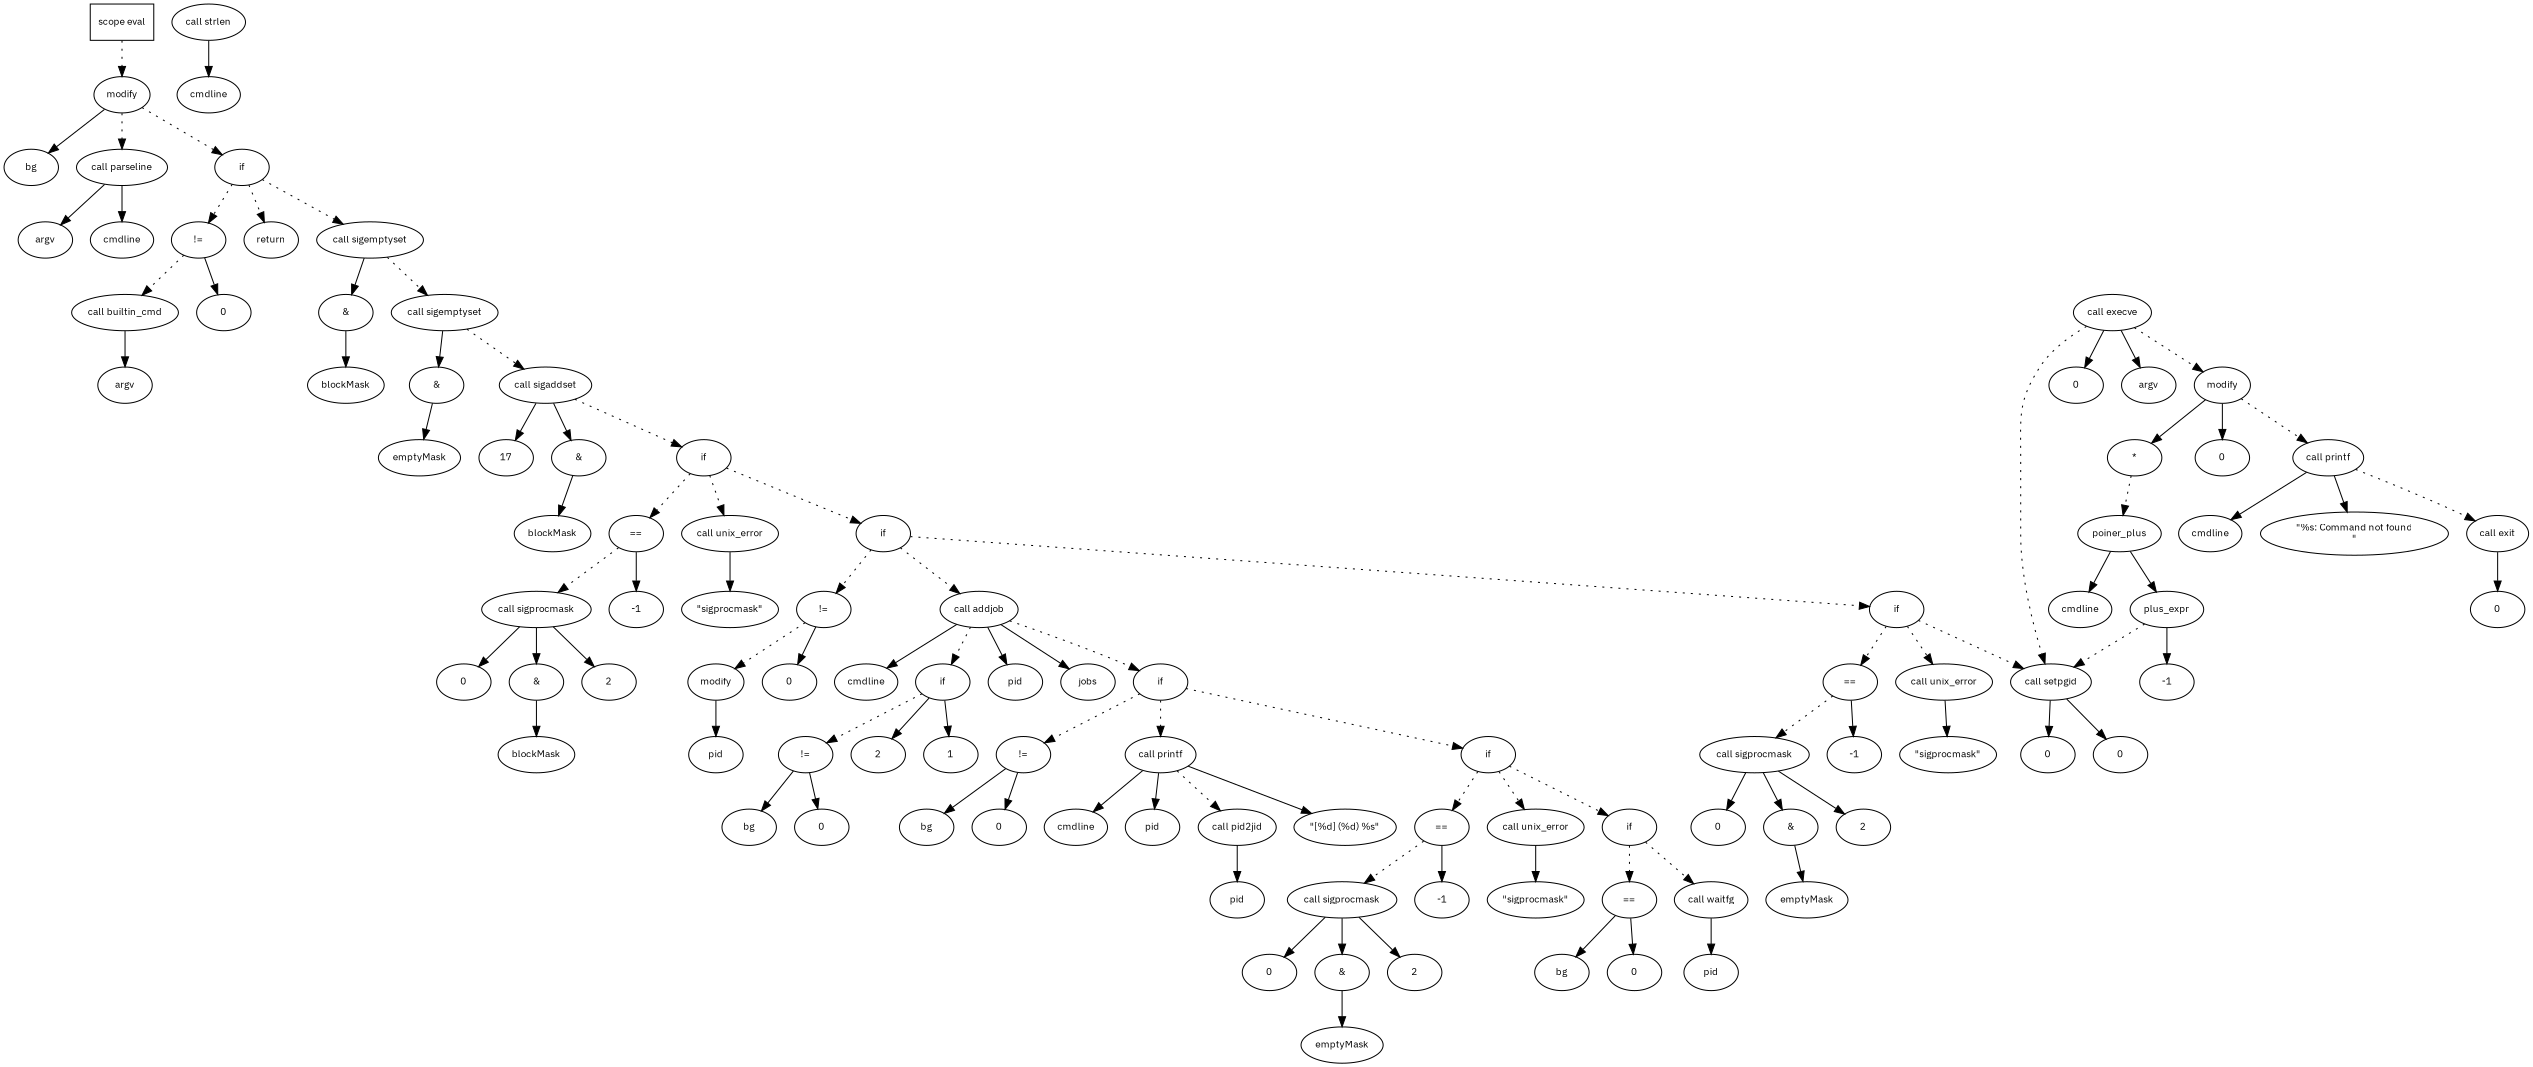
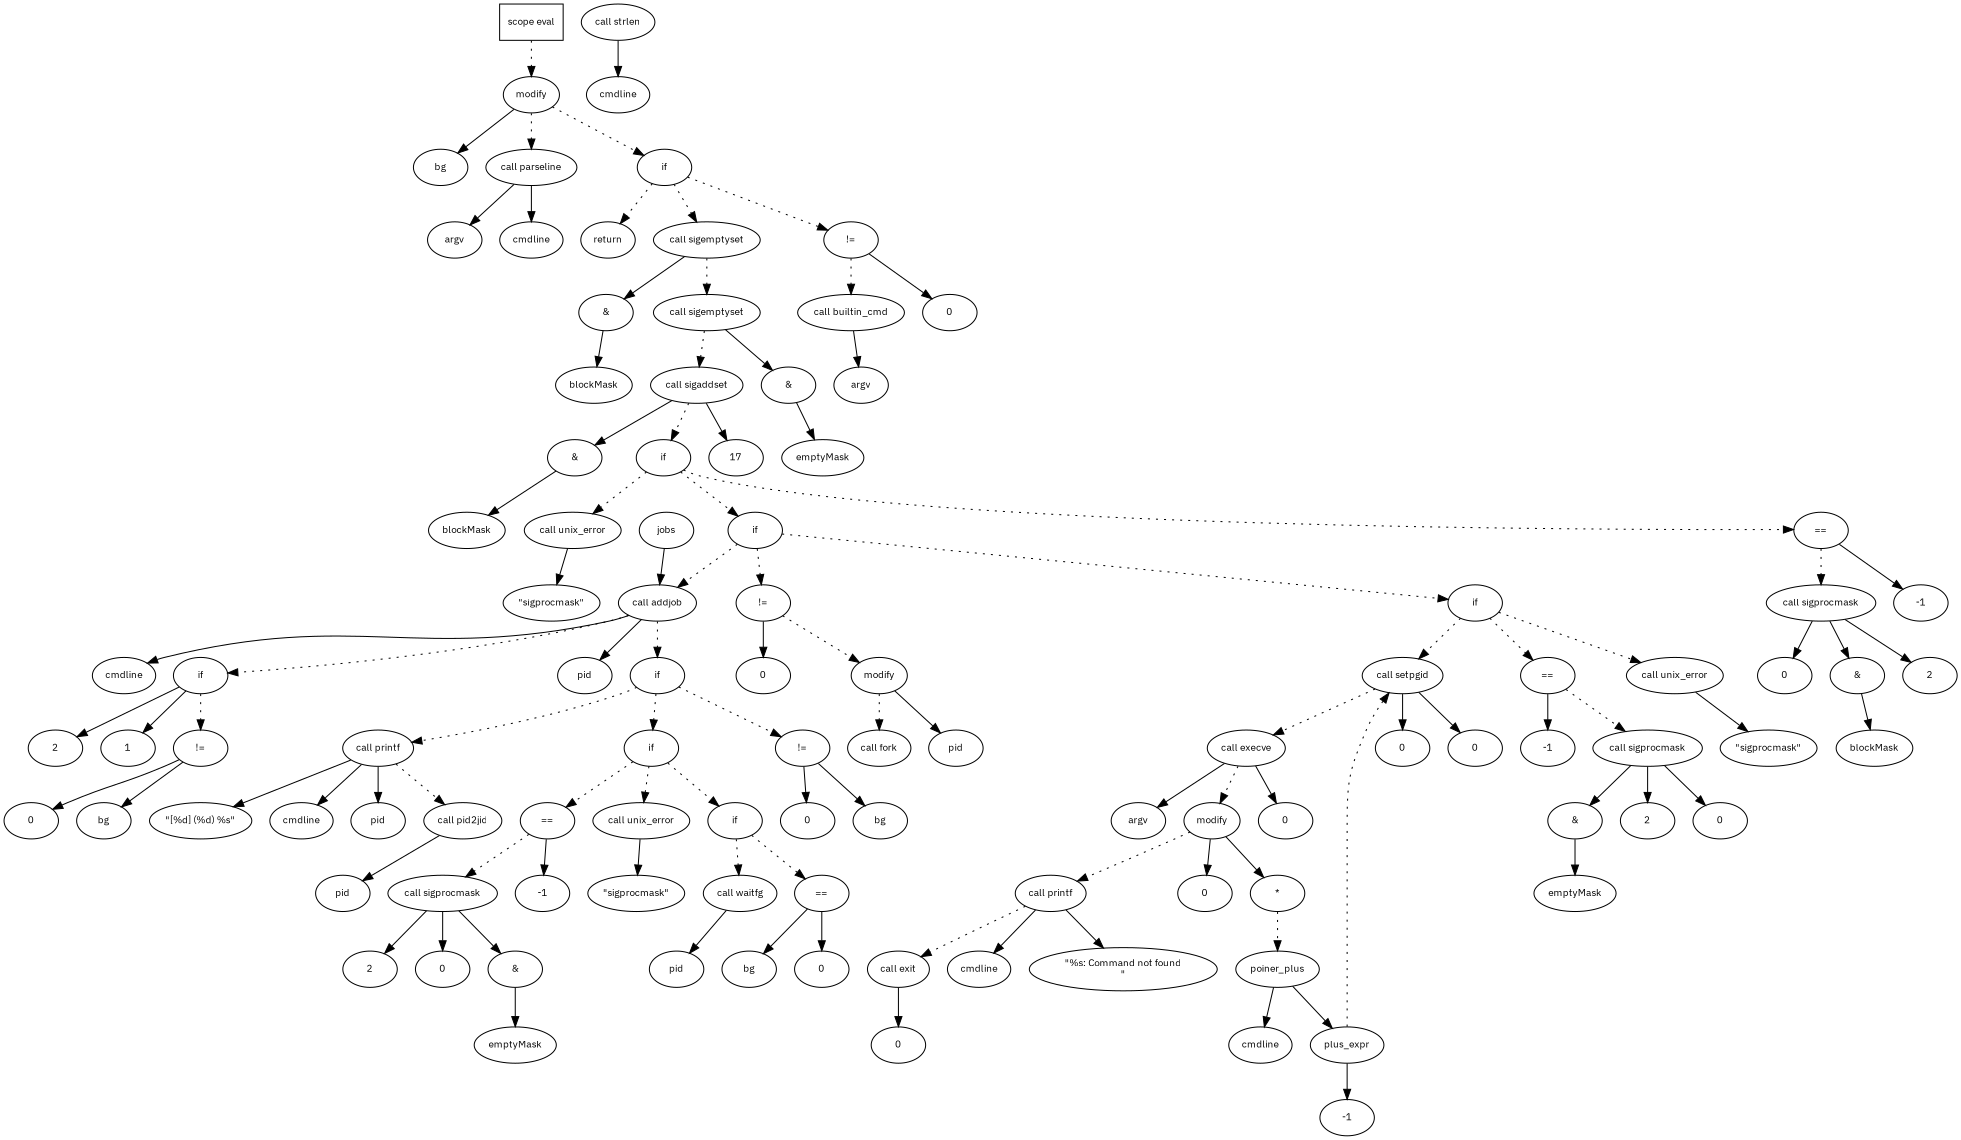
(2021, 478) -> (1329, 710)
(1031, 644) -> (663, 561)
none -> (879, 748)
